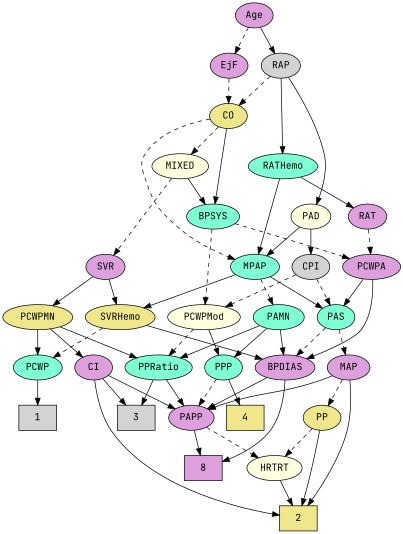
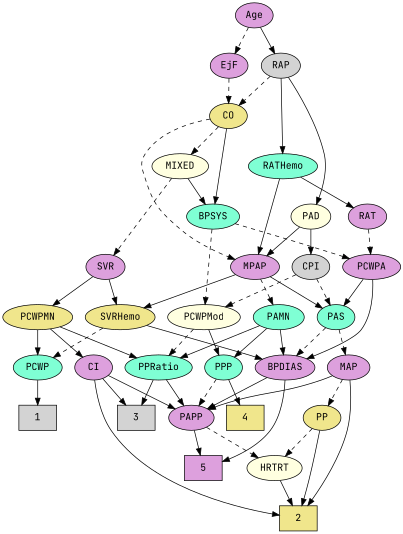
(255, 267) -> (255, 267)
(203, 468) -> (203, 468)
